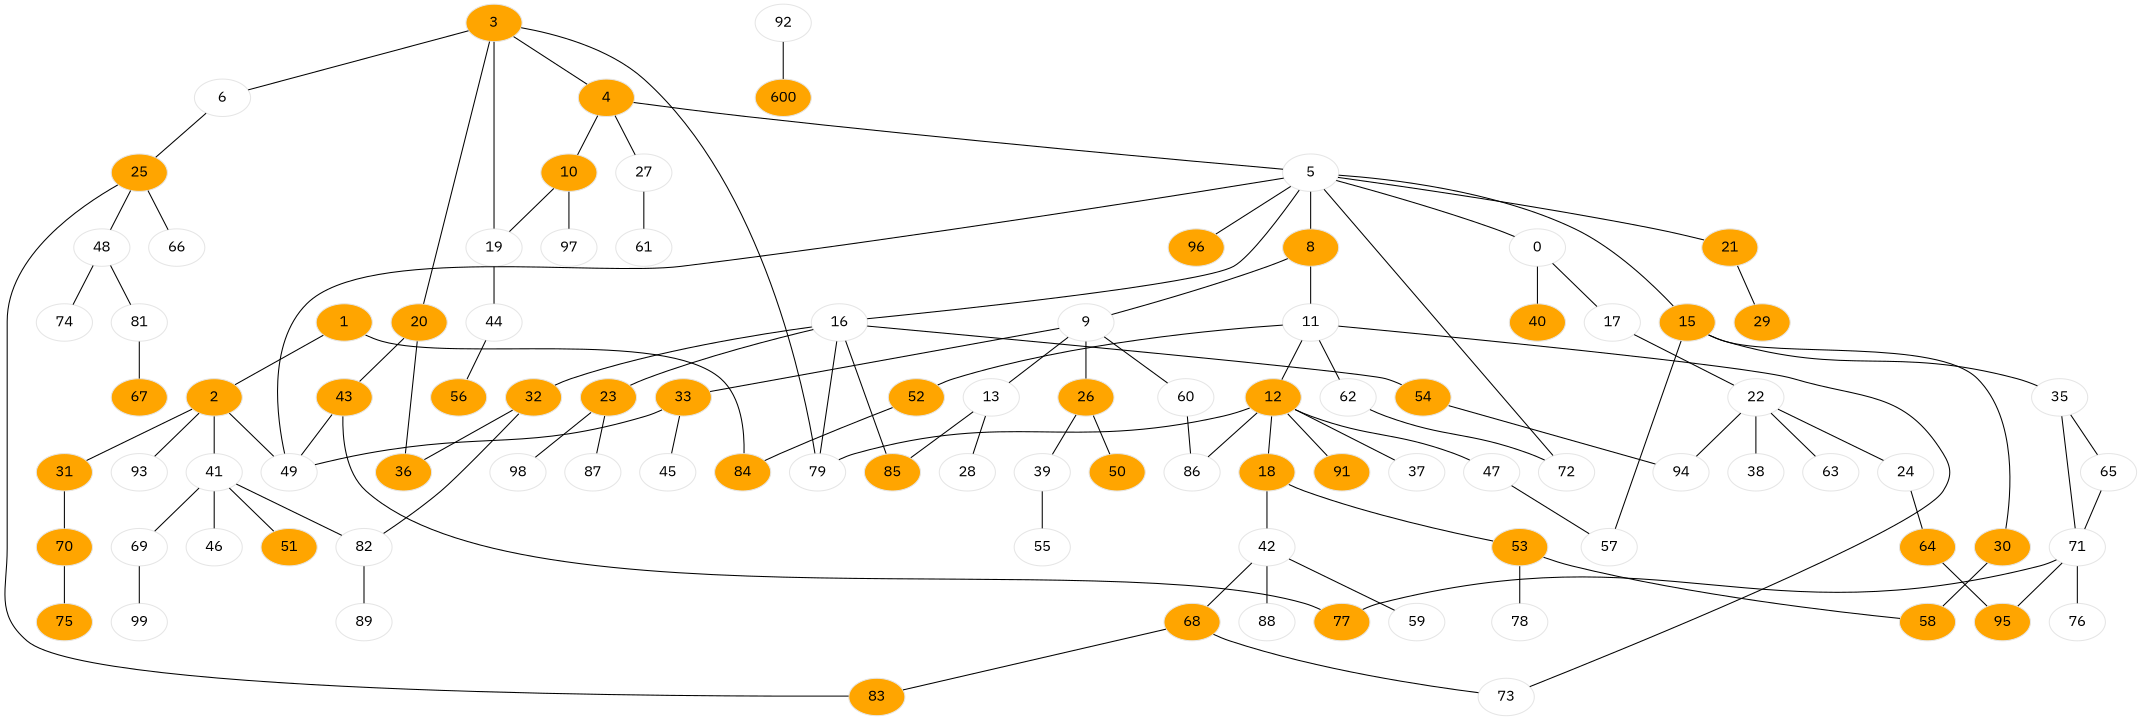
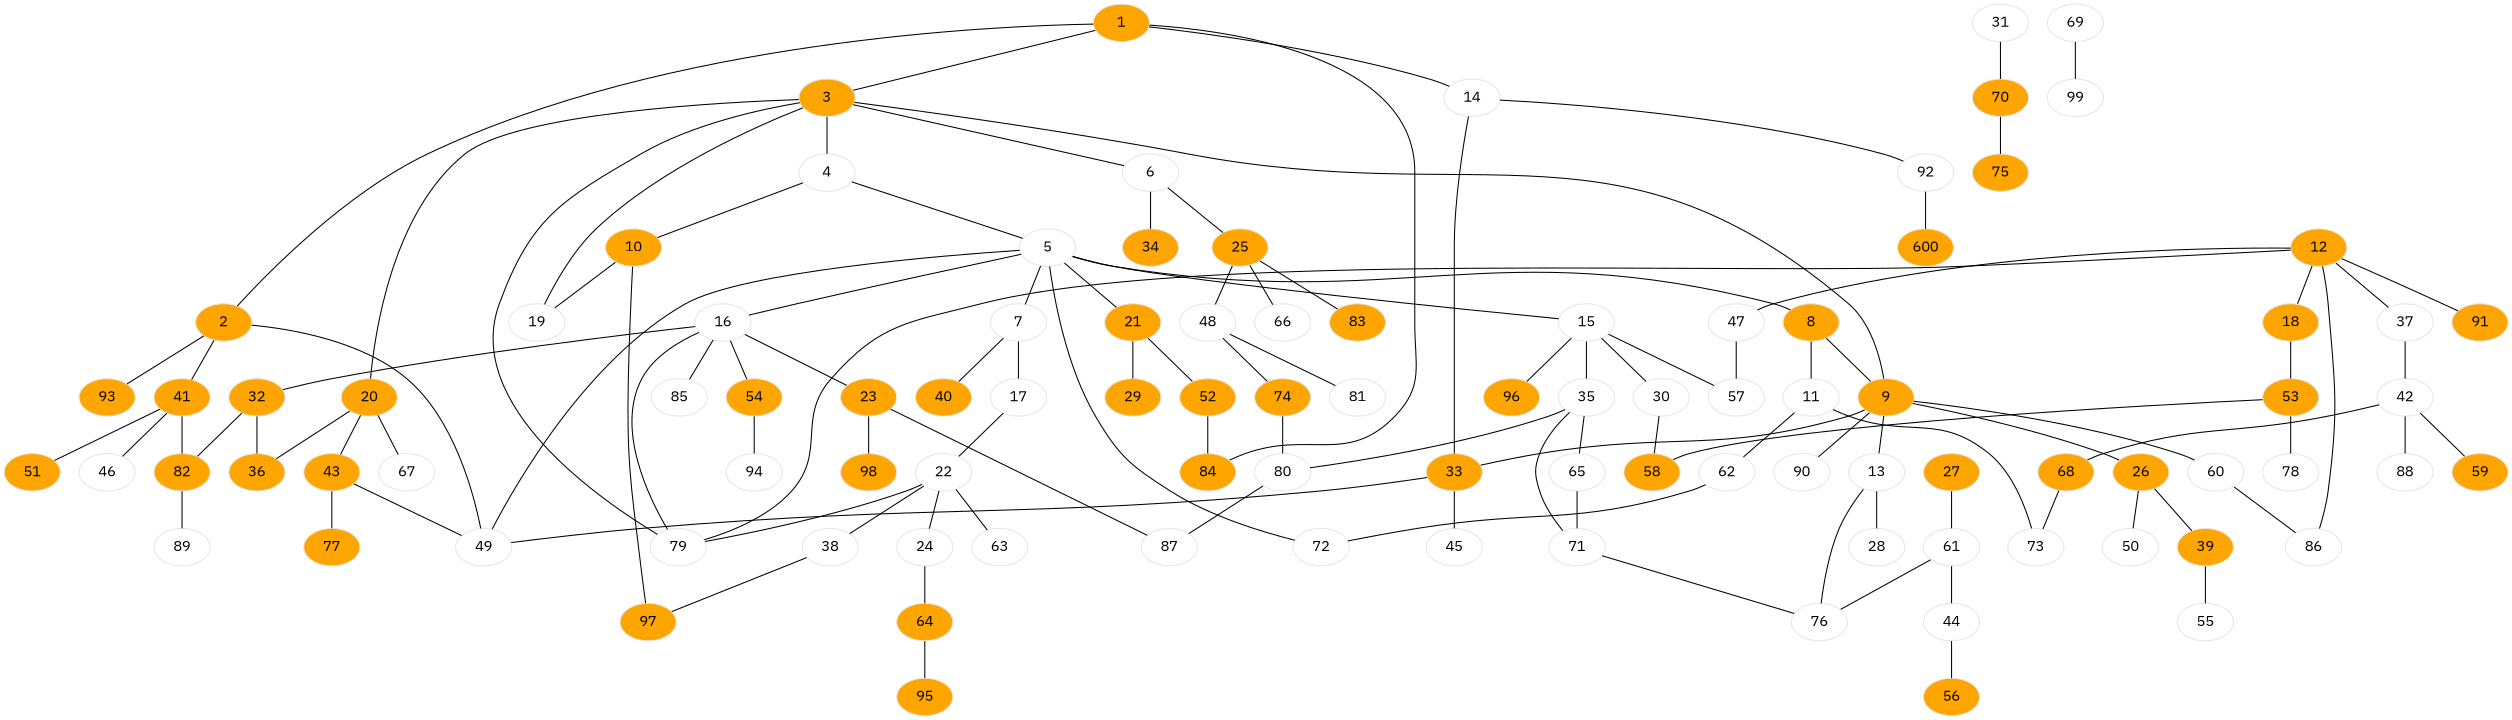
none -> (974, 60)
(606, 98) -> (827, 173)
none -> (1472, 98)
(625, 135) -> none
(644, 173) -> (1952, 472)
none -> (1407, 174)
(1253, 210) -> (1549, 360)
(569, 248) -> (648, 622)
none -> (1151, 248)
(1537, 248) -> (1018, 322)
(494, 285) -> (1952, 585)
(64, 322) -> (1283, 397)
(1086, 322) -> (1886, 397)
(1687, 322) -> (1586, 322)
(1126, 342) -> (1170, 360)
(139, 360) -> (388, 435)
(1292, 360) -> none
(139, 397) -> (407, 472)
(951, 428) -> (1834, 543)
(139, 435) -> none
(1719, 435) -> (782, 526)
(64, 472) -> (2000, 23)
(139, 472) -> (107, 397)
(214, 472) -> (182, 397)
(518, 472) -> (869, 472)
(892, 472) -> (679, 397)
(1042, 472) -> (2205, 547)
(1117, 472) -> (2130, 547)
none -> (1283, 472)
none -> (1802, 472)
(177, 510) -> none
(1267, 510) -> (2405, 360)
(364, 547) -> (182, 472)
(2002, 547) -> (1661, 397)
none -> (739, 585)
(1710, 585) -> none
none -> (1886, 585)
(2040, 585) -> none
(1417, 622) -> (2480, 472)
(1034, 660) -> none
